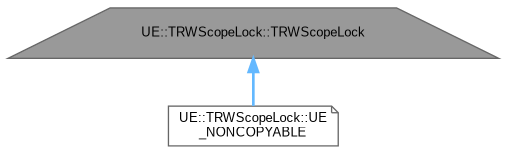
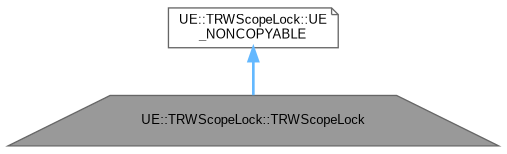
(253, 89) -> (253, 78)
